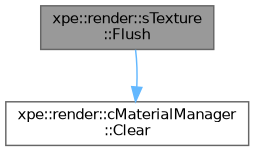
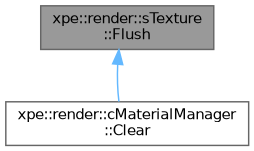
(137, 68) -> (118, 83)
